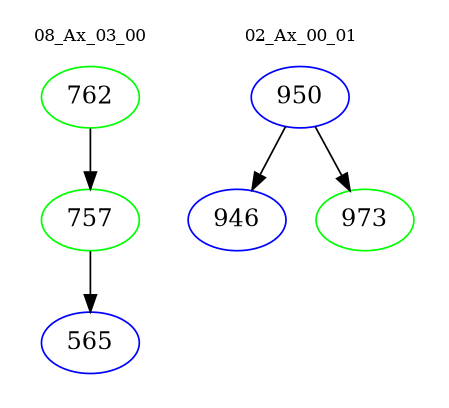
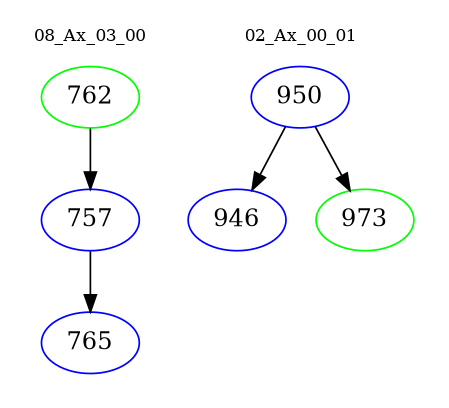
(90, 220) -> (90, 220)
(90, 343) -> (90, 343)
